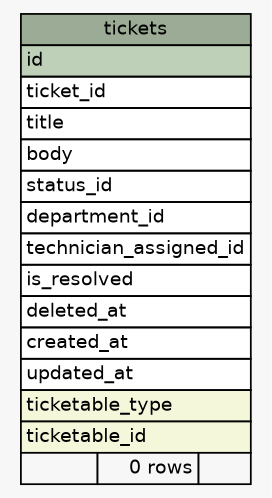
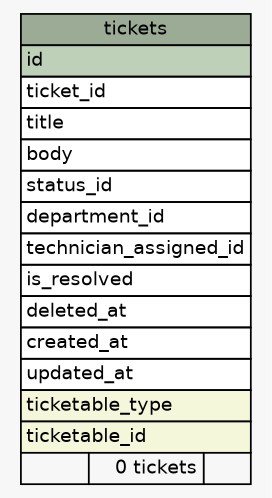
(161, 468) -> (157, 468)
